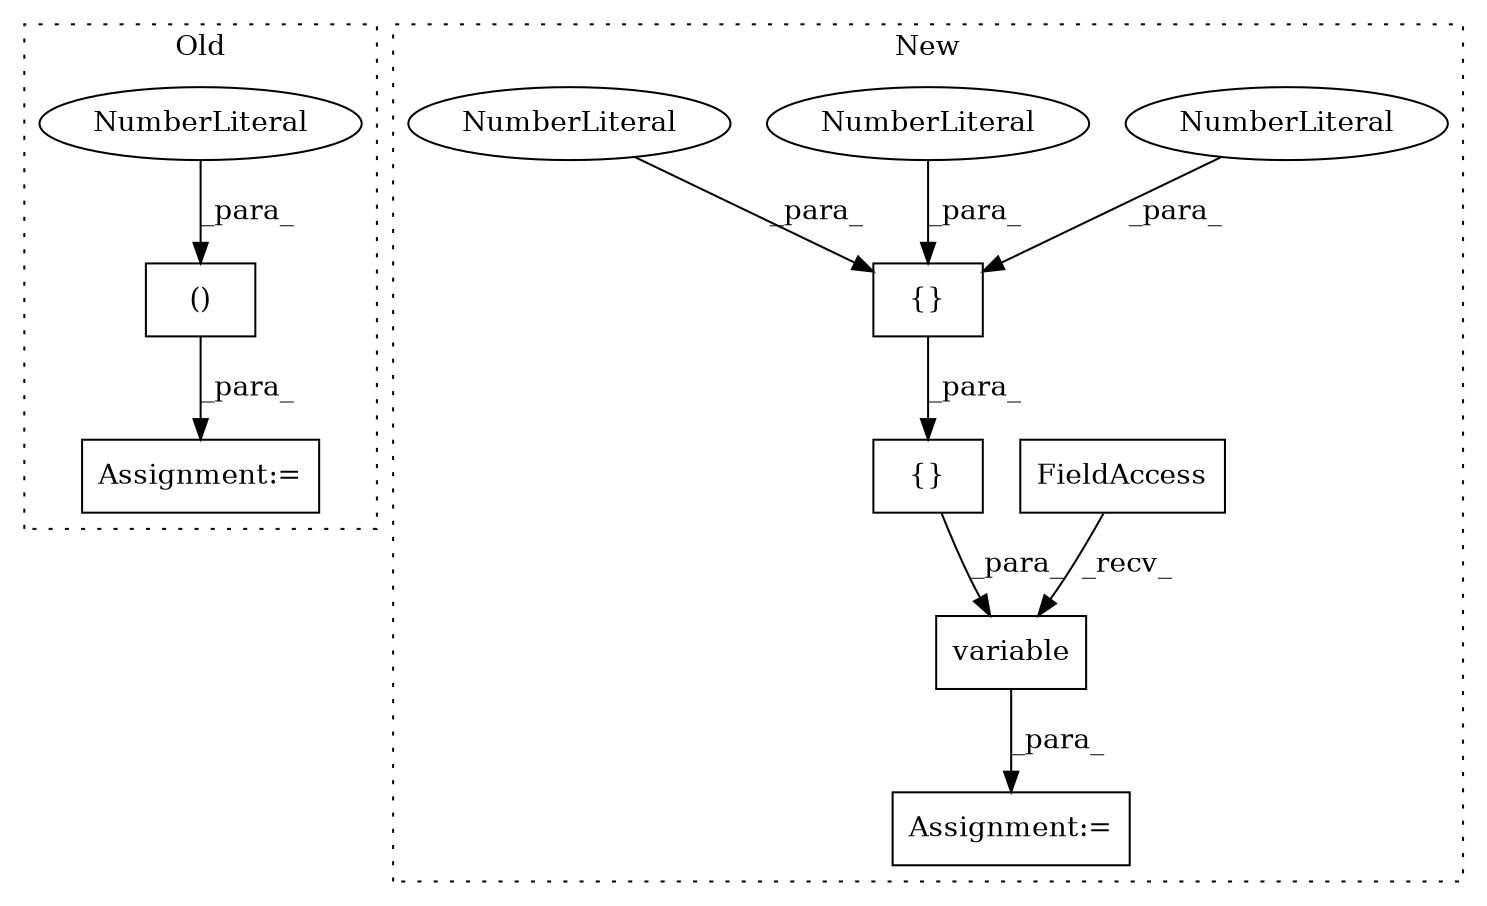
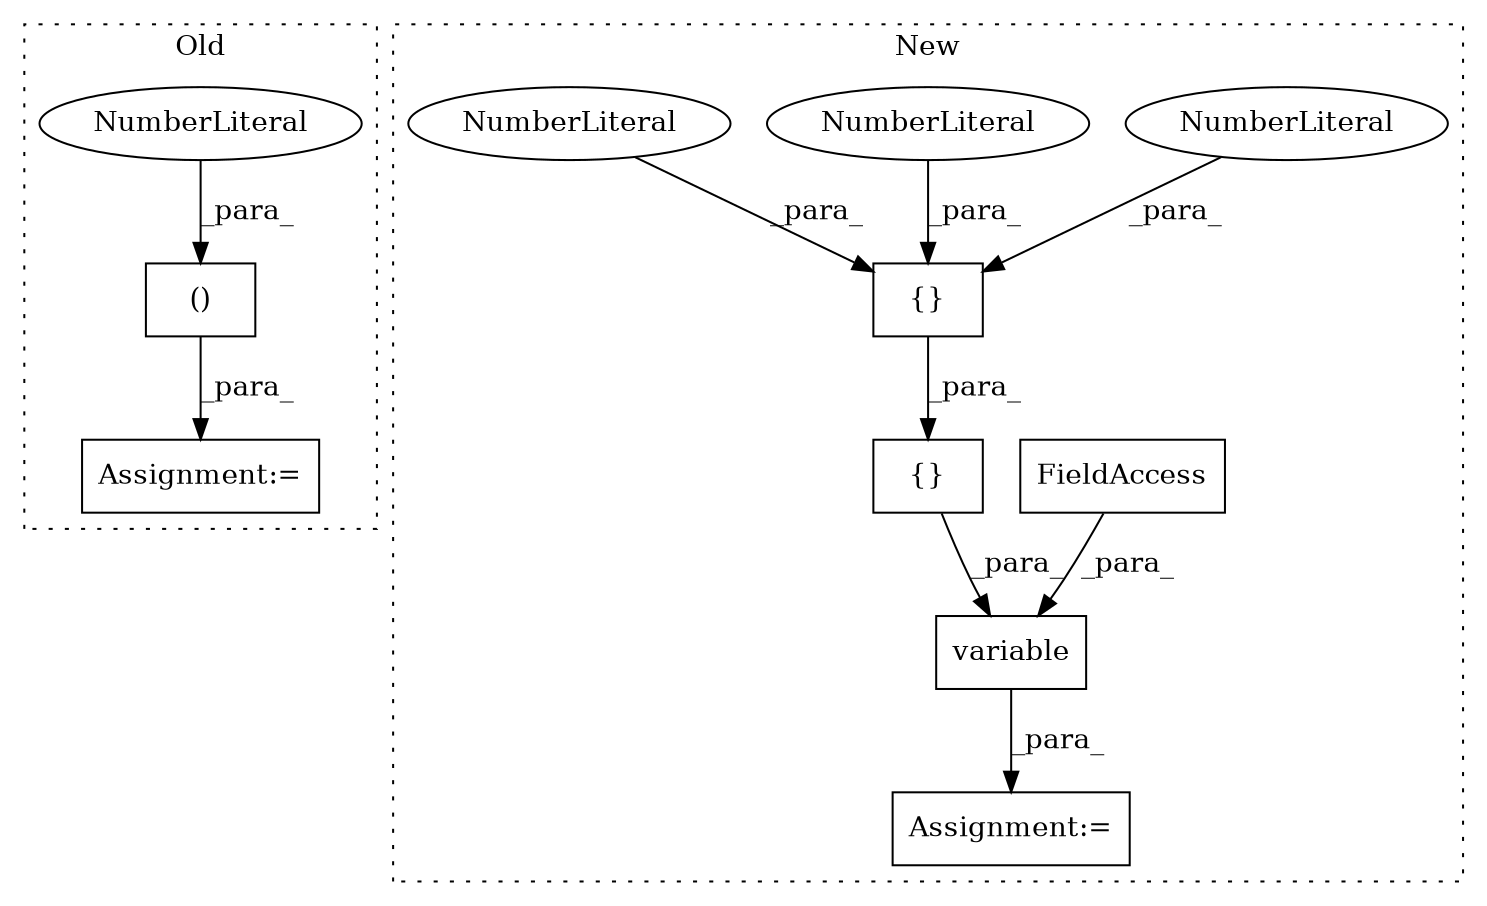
(1128, 564) -> (1128, 564)
